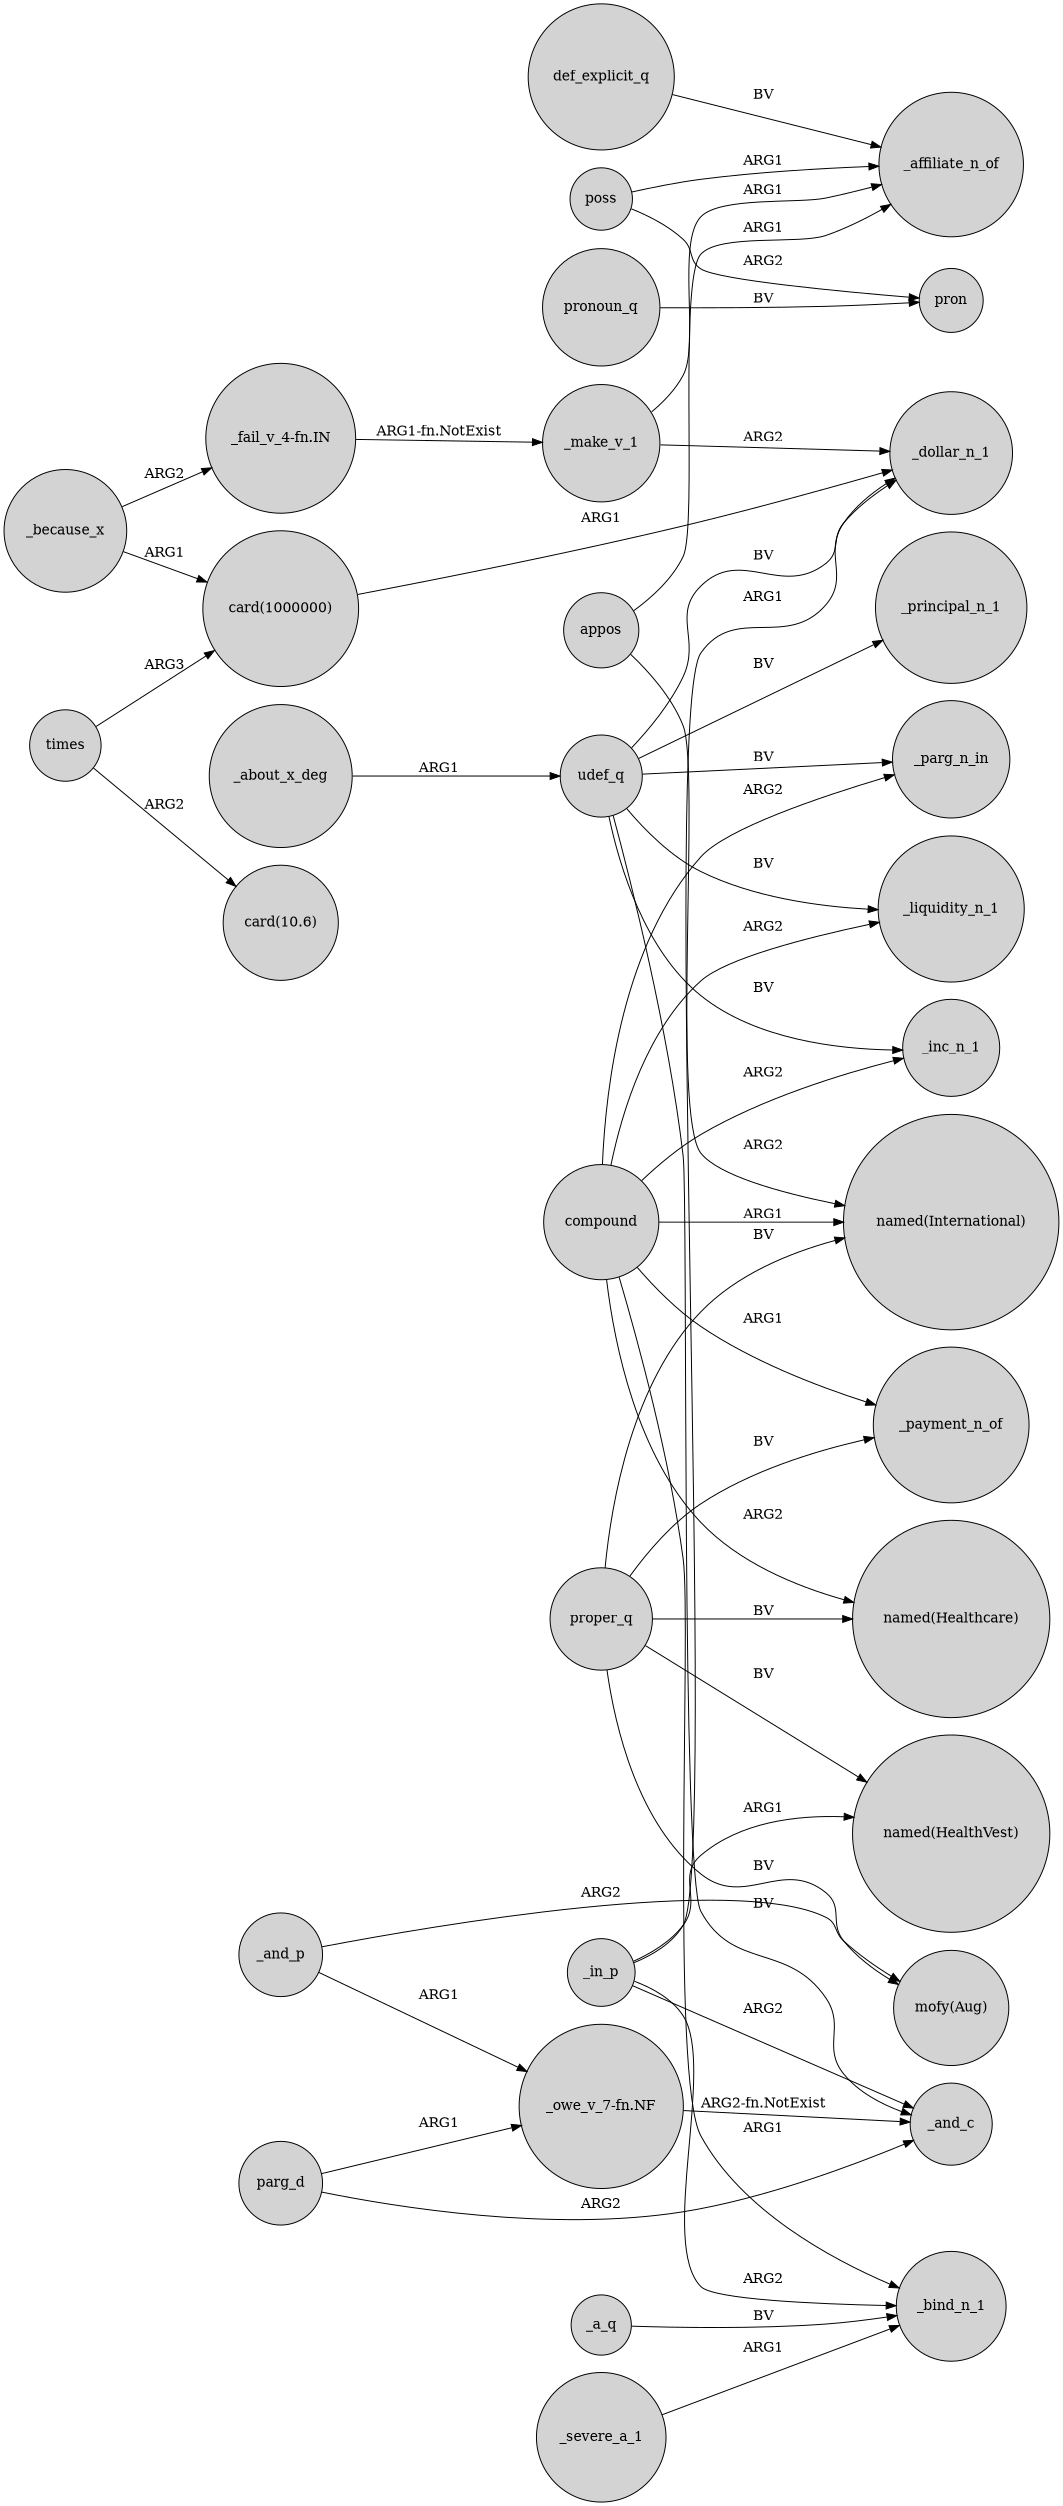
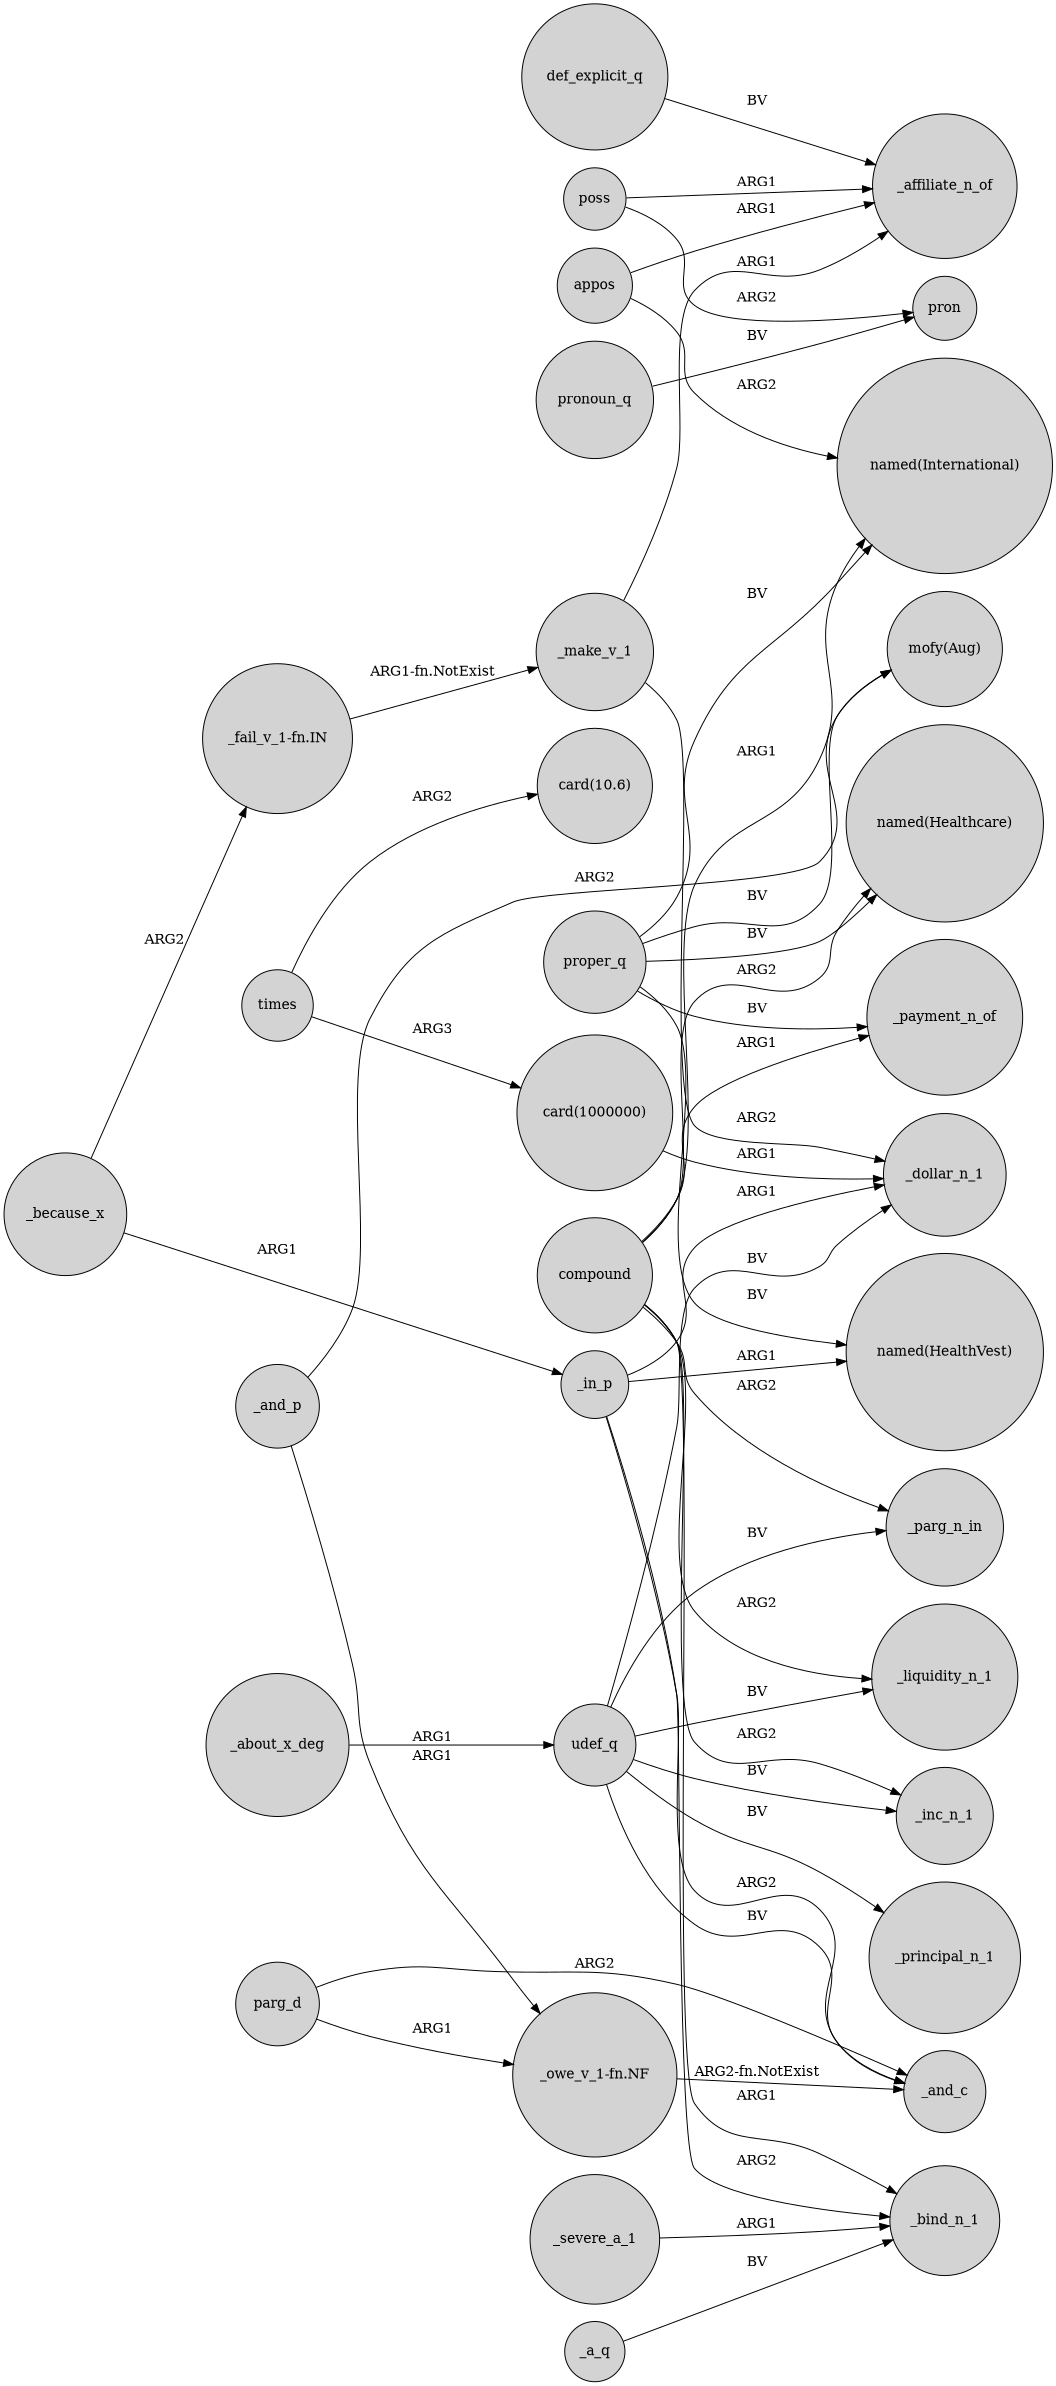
(281, 438) -> (278, 739)
(160, 565) -> (338, 1302)
(601, 2106) -> (595, 2075)
